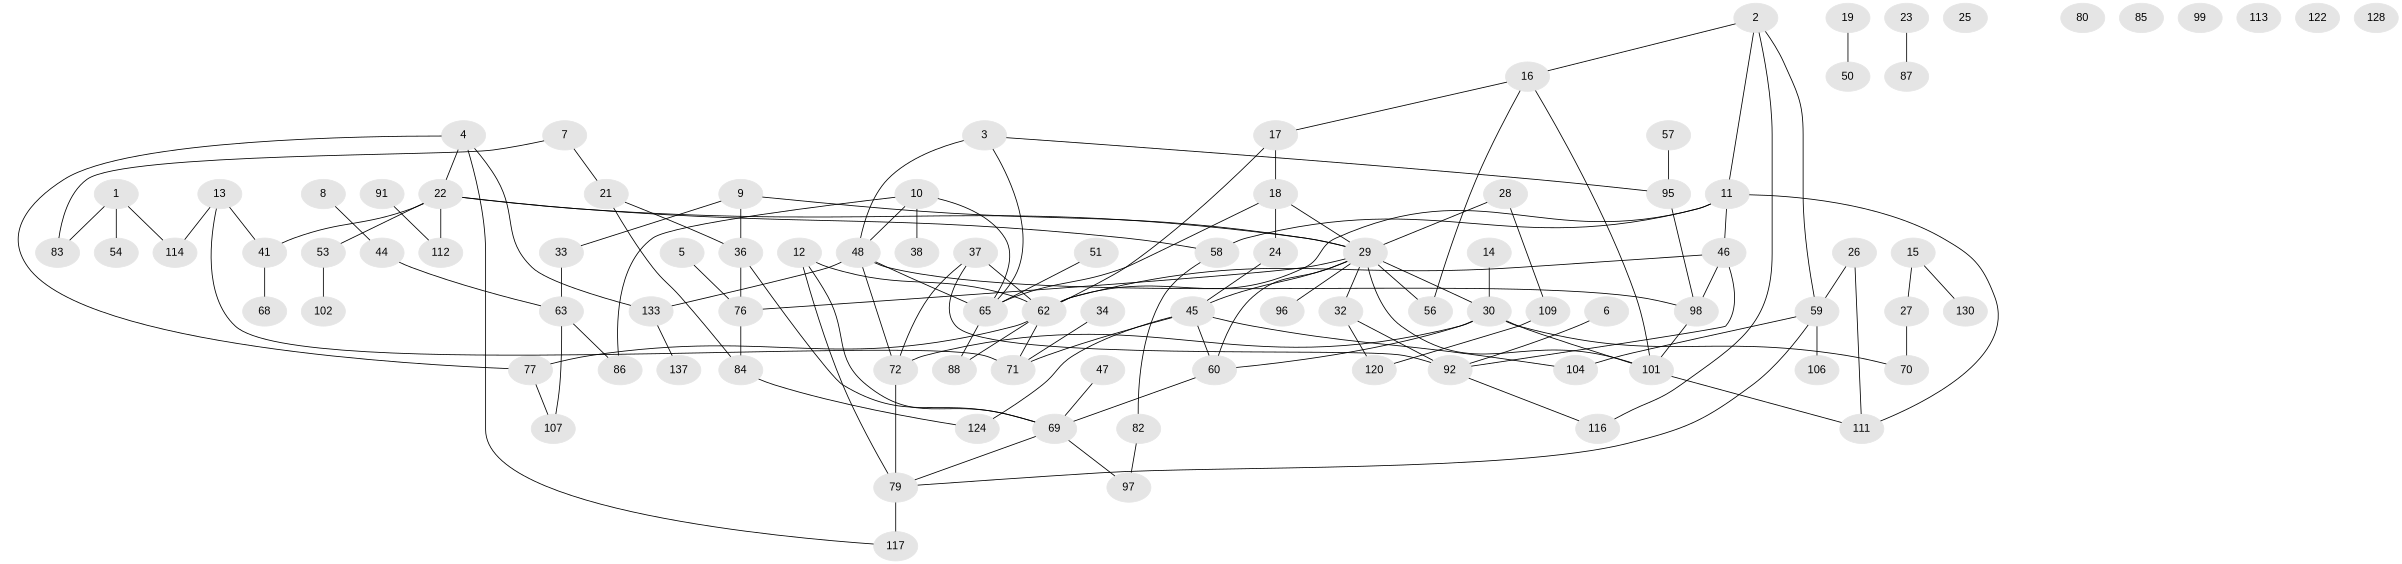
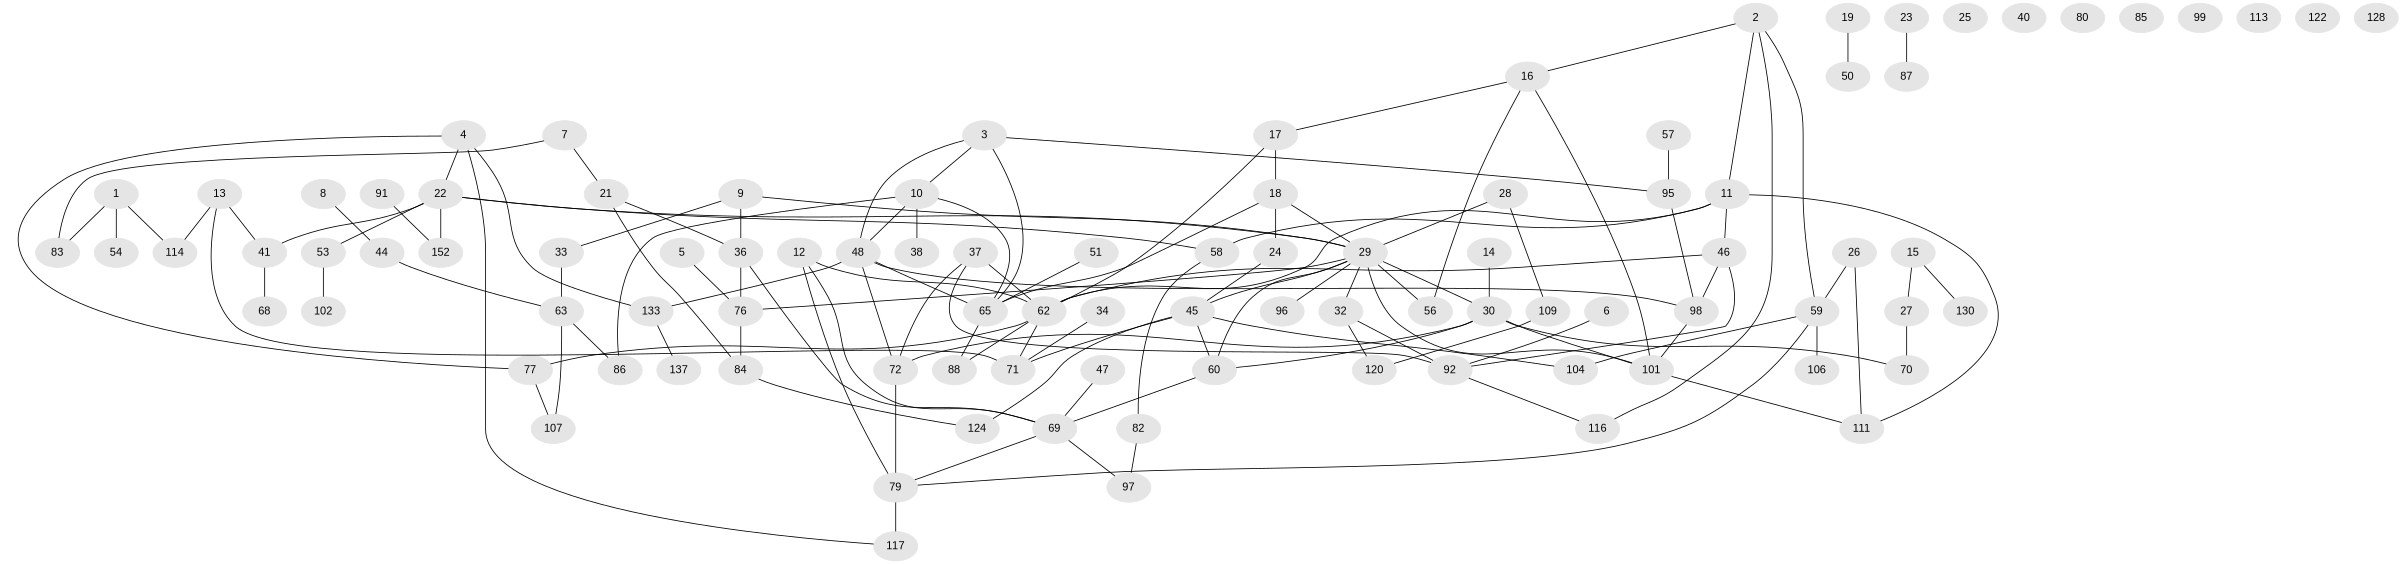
none -> (2024, 18)
none -> (951, 165)
(441, 253) -> (441, 253)
